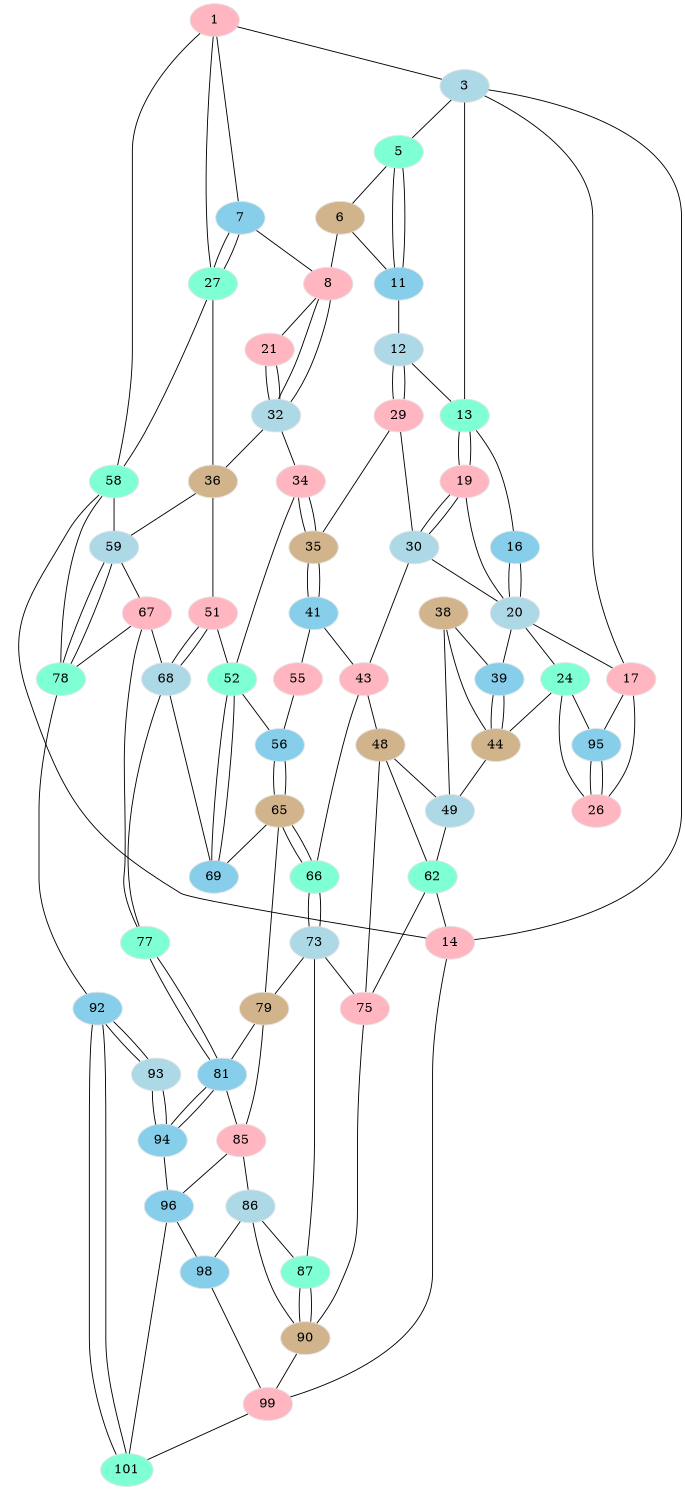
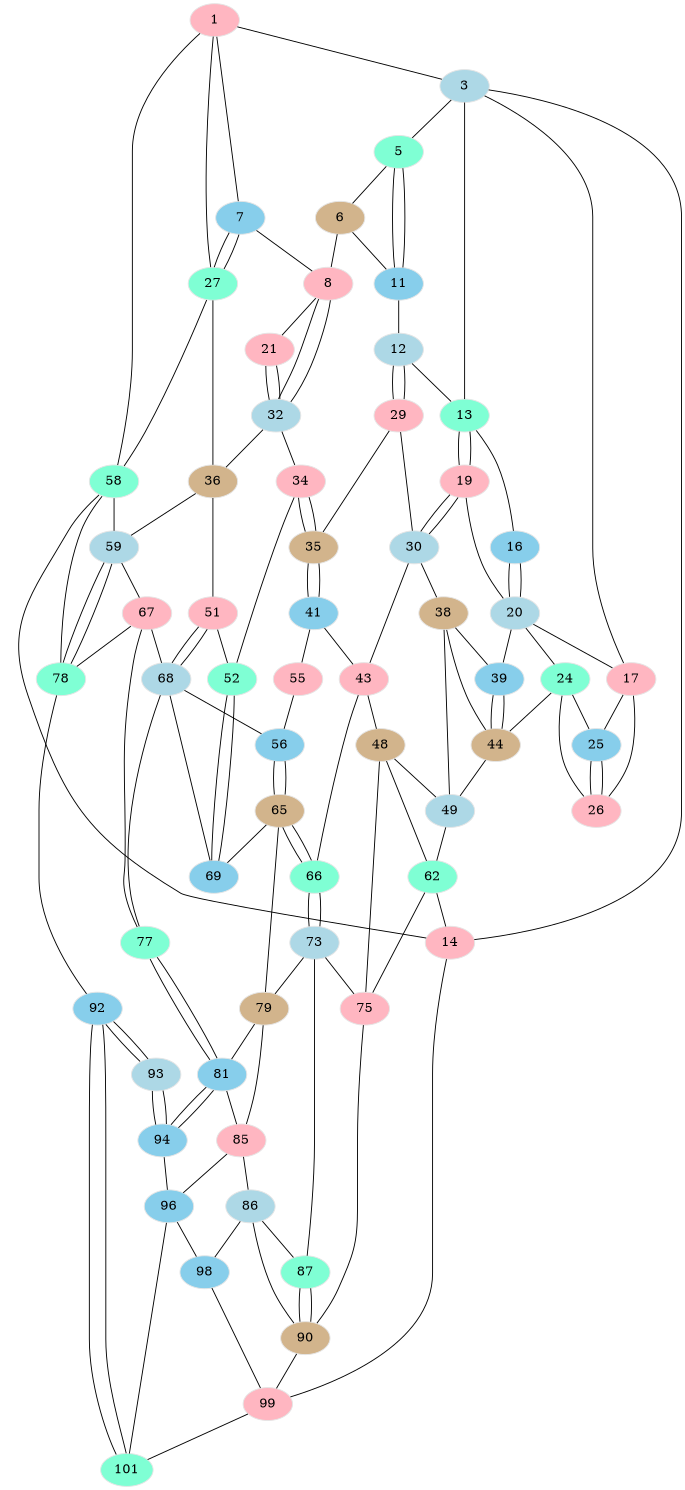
(465, 580) -> (429, 580)
(256, 712) -> (219, 710)
(596, 745) -> (596, 745)
